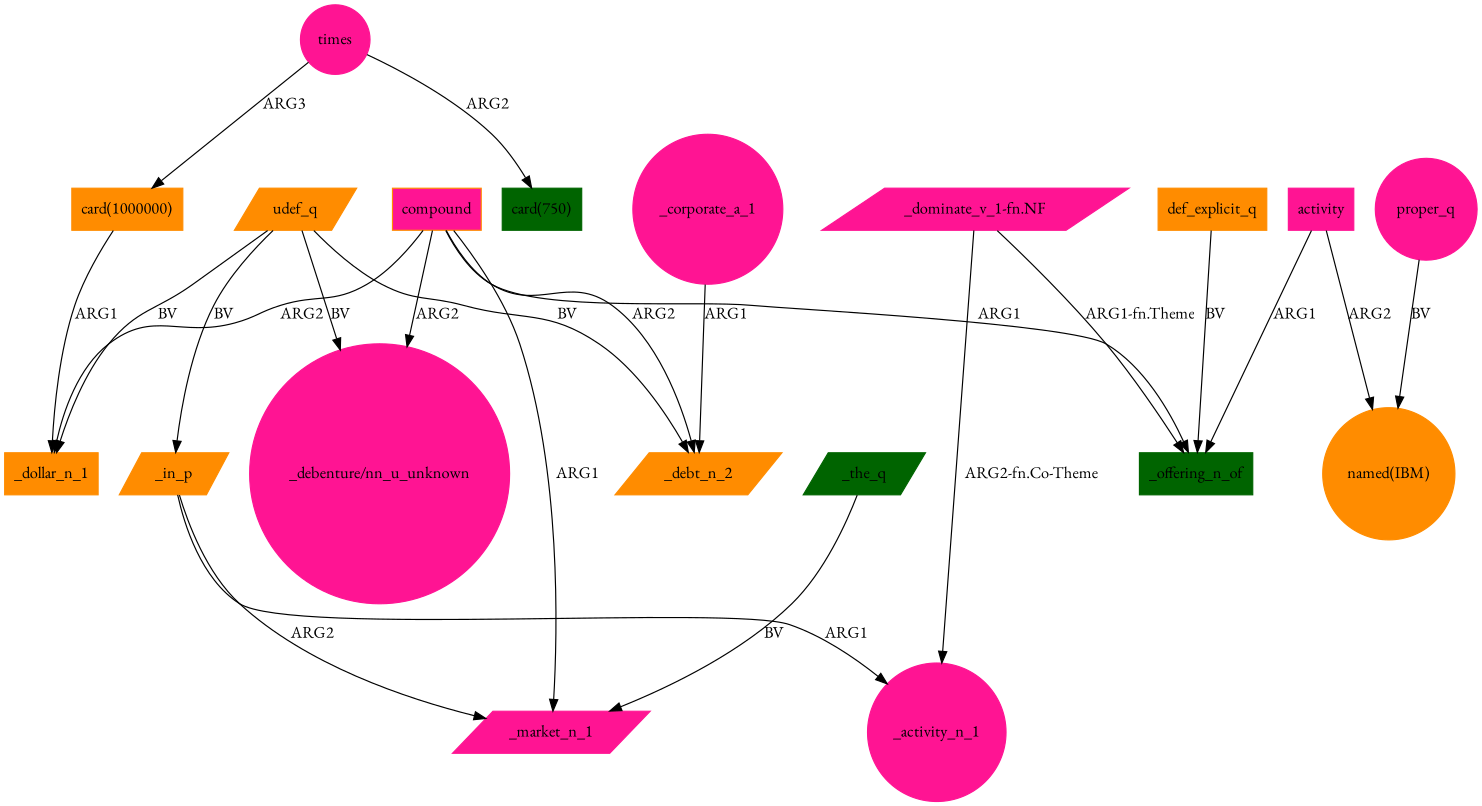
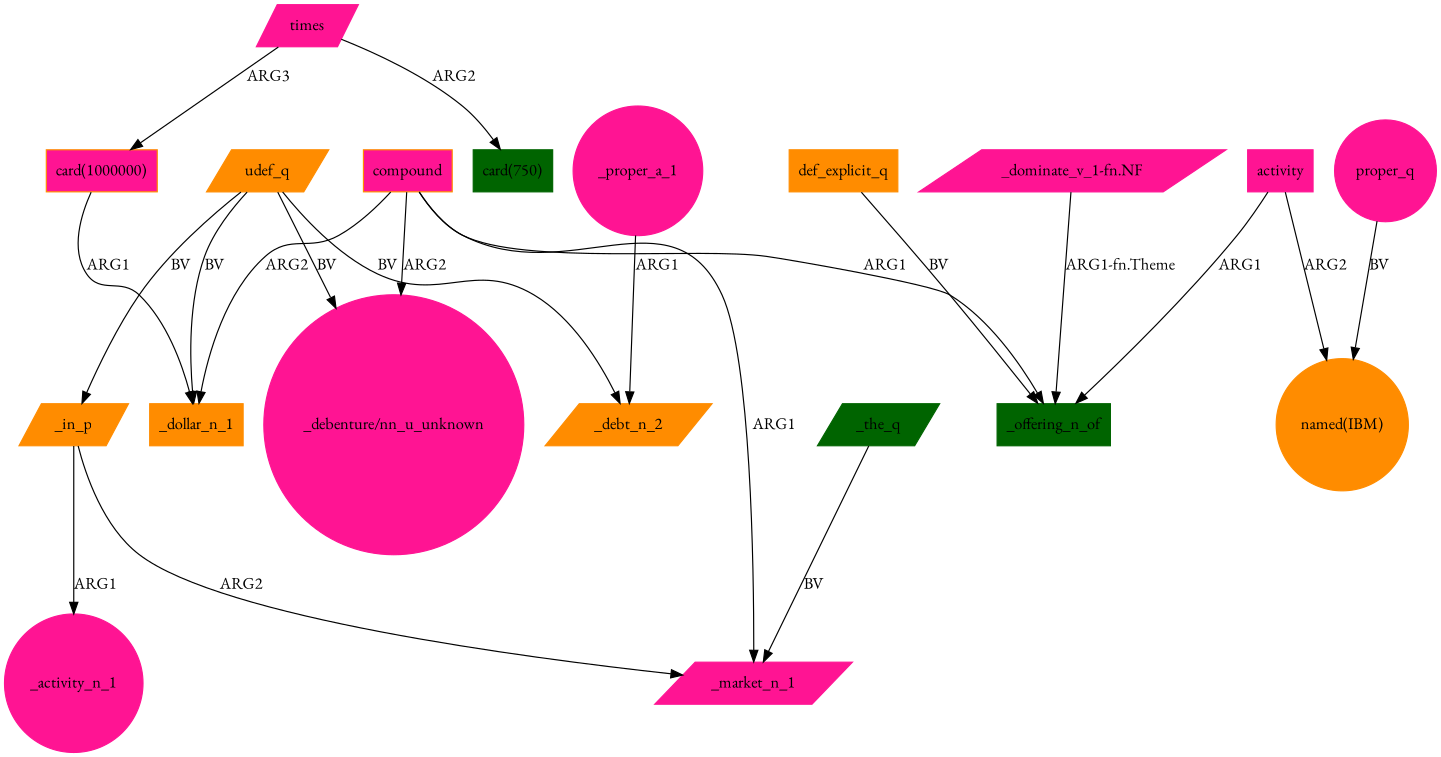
(335, 40) -> (307, 26)
(127, 209) -> (102, 171)
(708, 209) -> (638, 171)
(587, 294) -> none
(958, 441) -> none
